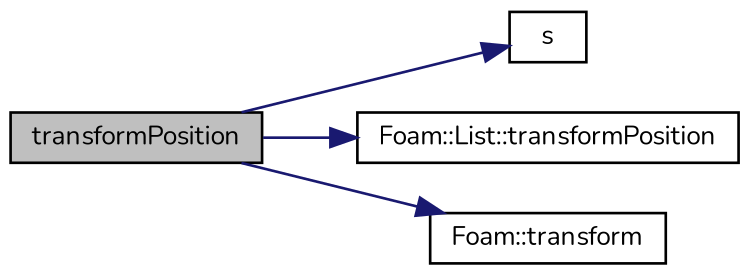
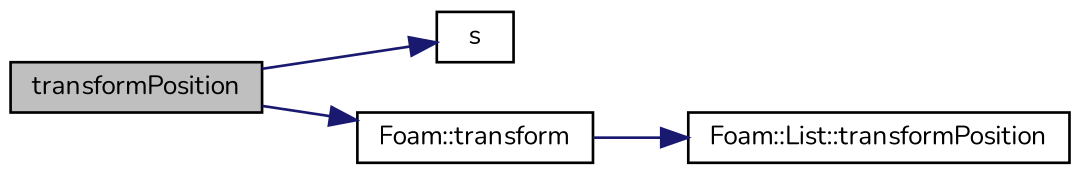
(297, 138) -> (627, 138)
